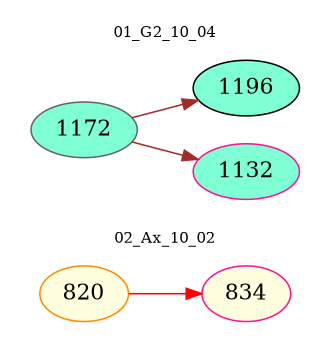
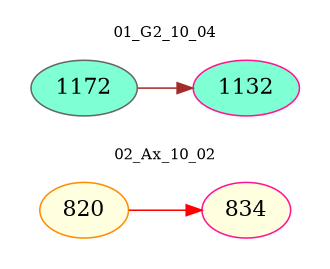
(246, 88) -> none
